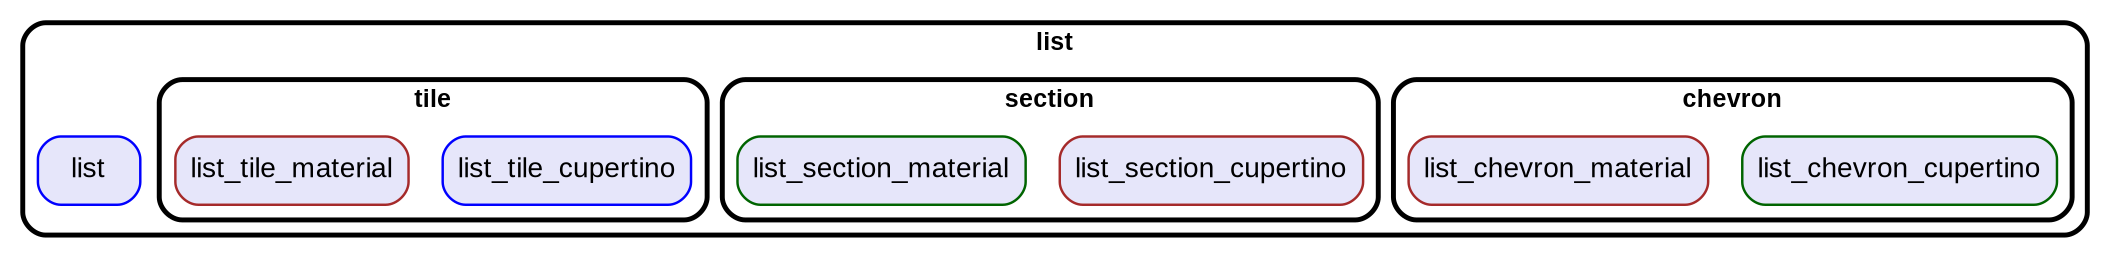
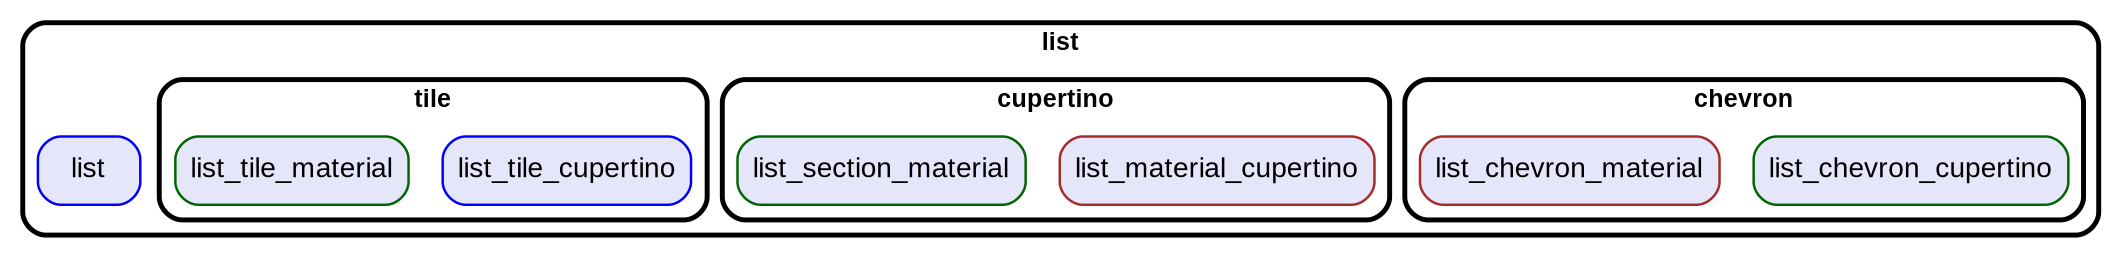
(1050, 100) -> (1056, 100)
(292, 171) -> (292, 171)
(1211, 171) -> (1217, 171)
